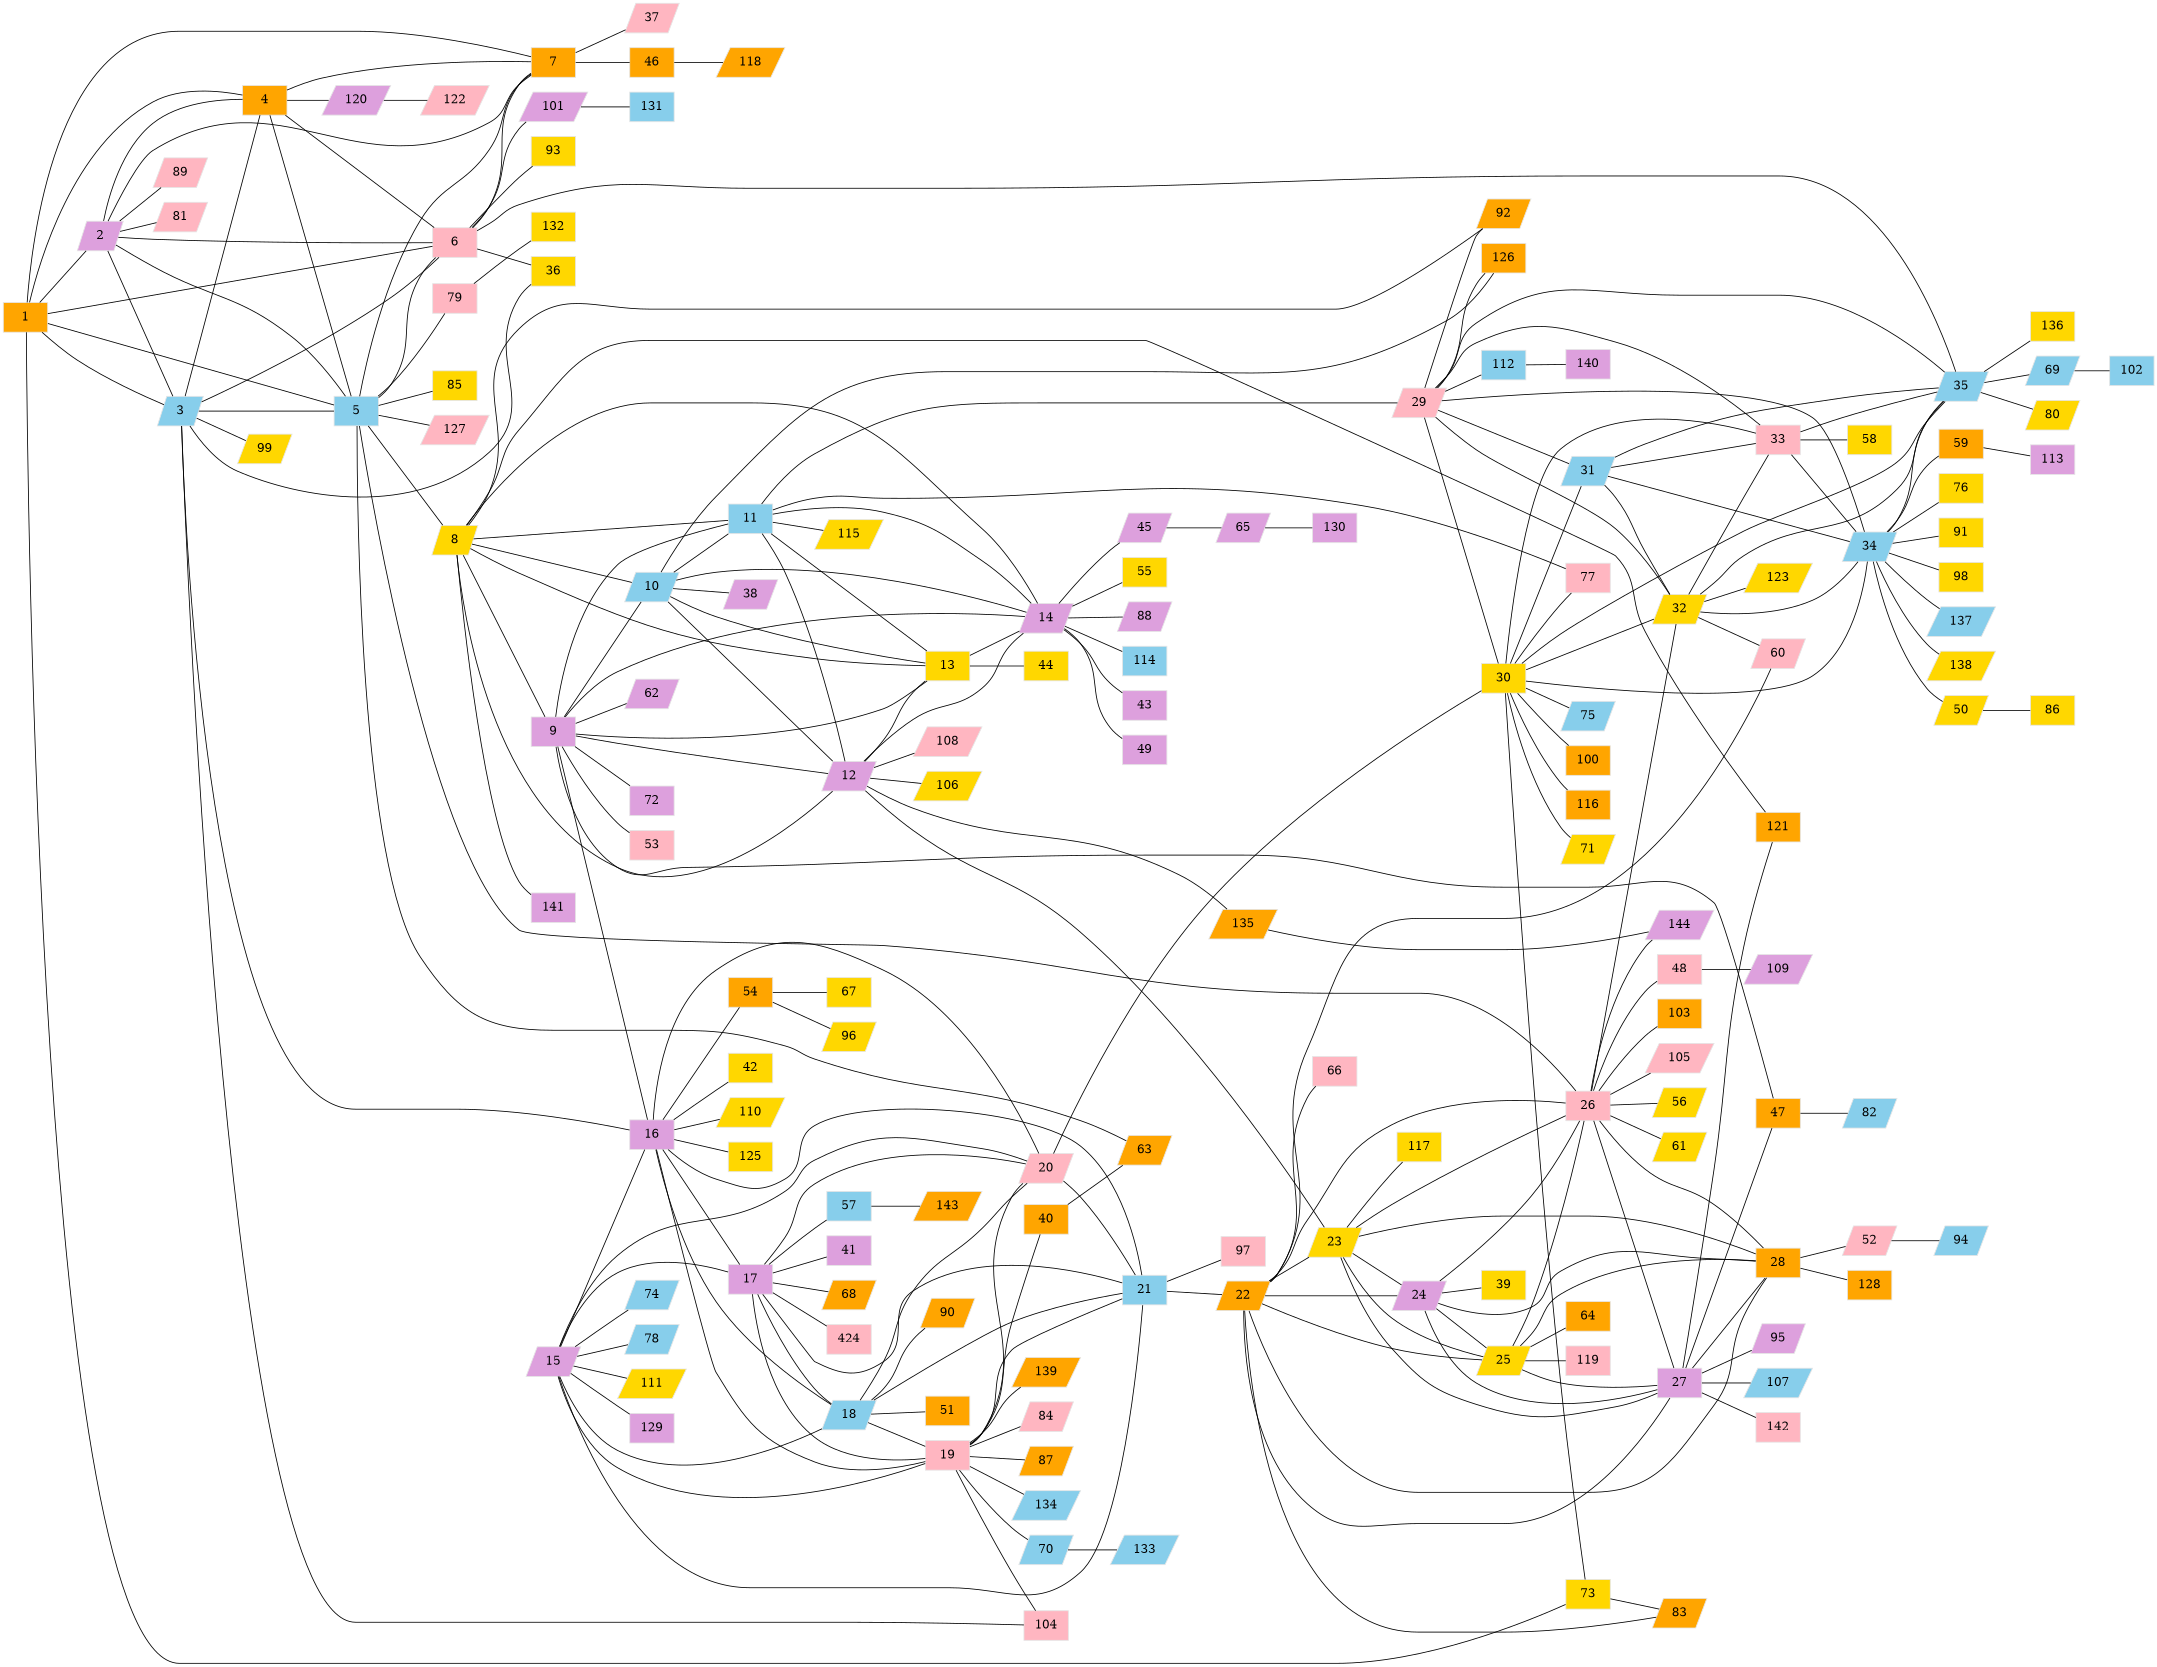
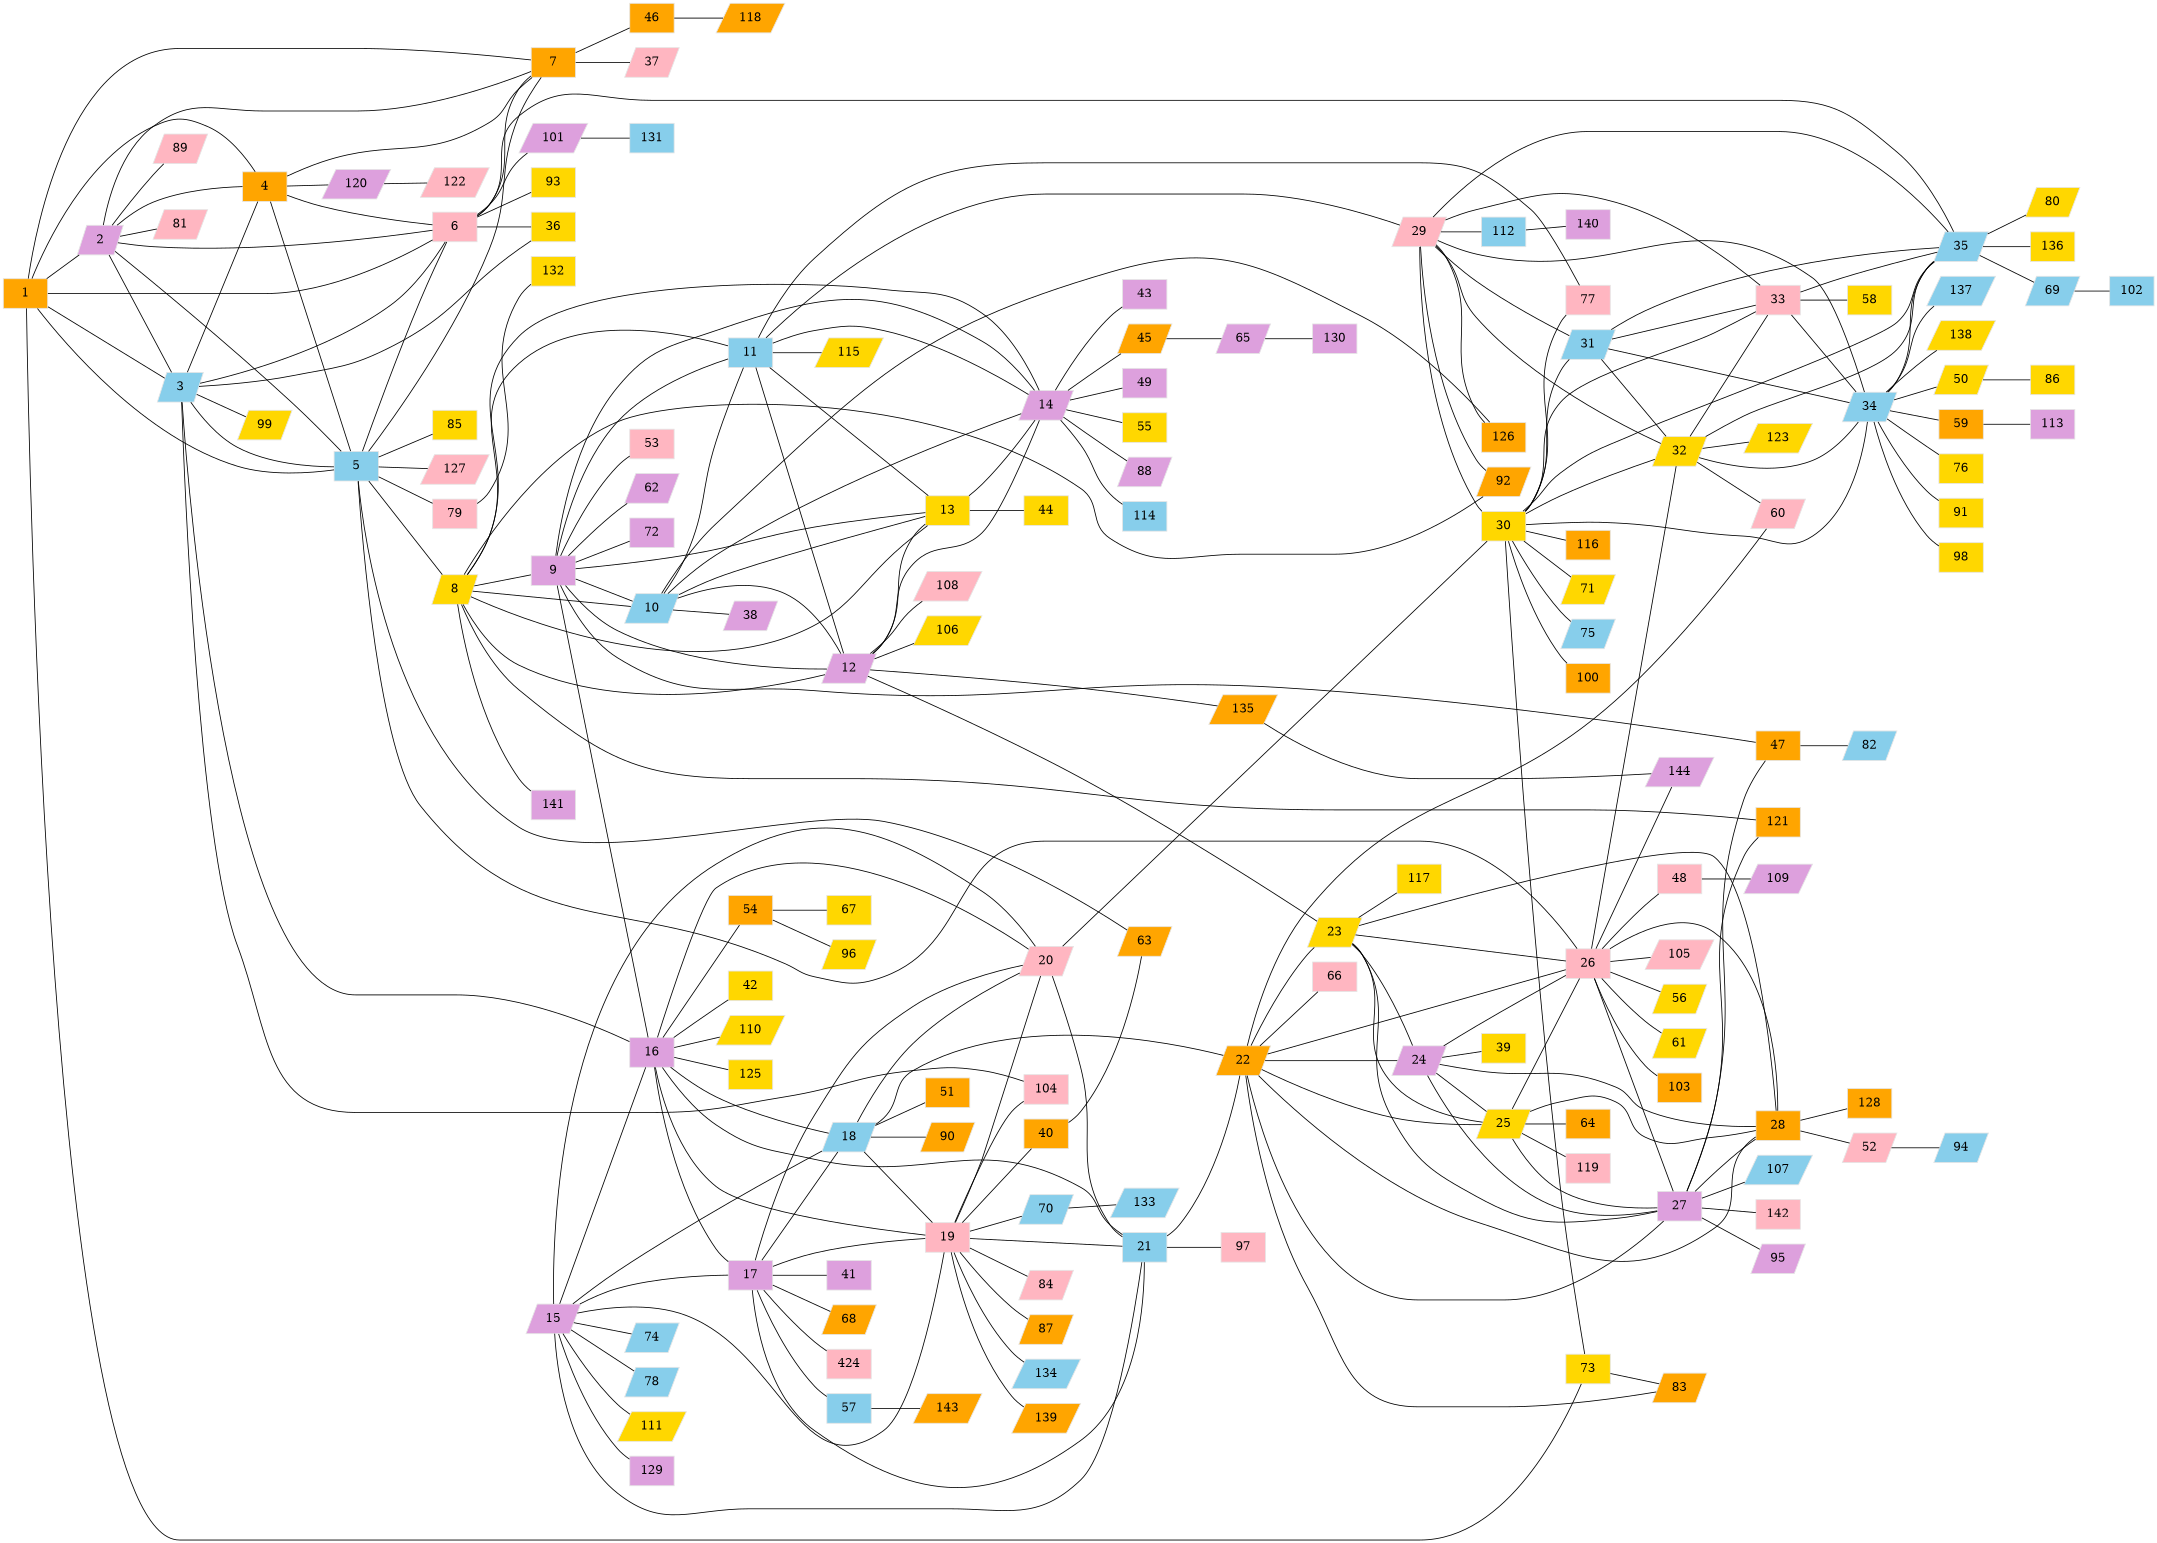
(1145, 528) -> (1145, 339)
(992, 1332) -> (1033, 1037)
